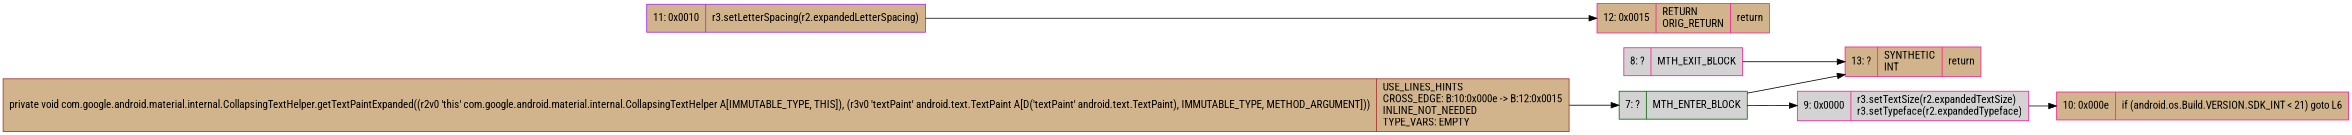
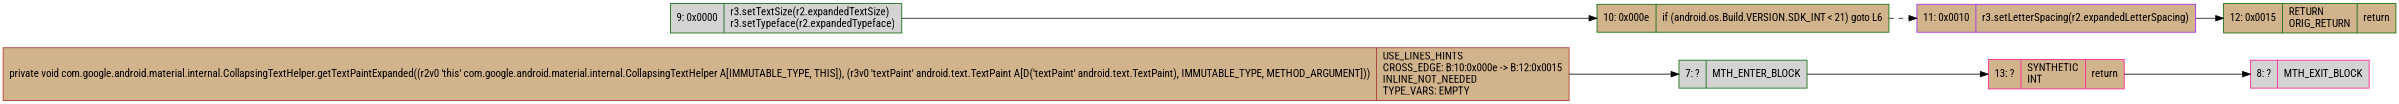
(1683, 18) -> (2310, 18)
none -> (1899, 18)
(1790, 62) -> (2183, 74)
(1768, 105) -> none
(1913, 106) -> (786, 18)
(2203, 106) -> (1743, 18)
